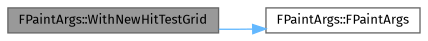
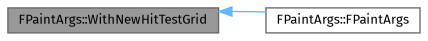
(236, 29) -> (249, 12)
